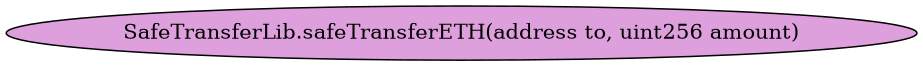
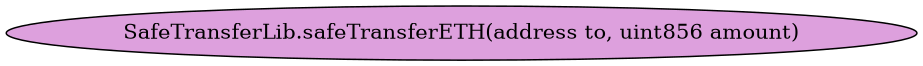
(462, 33) -> (462, 33)
